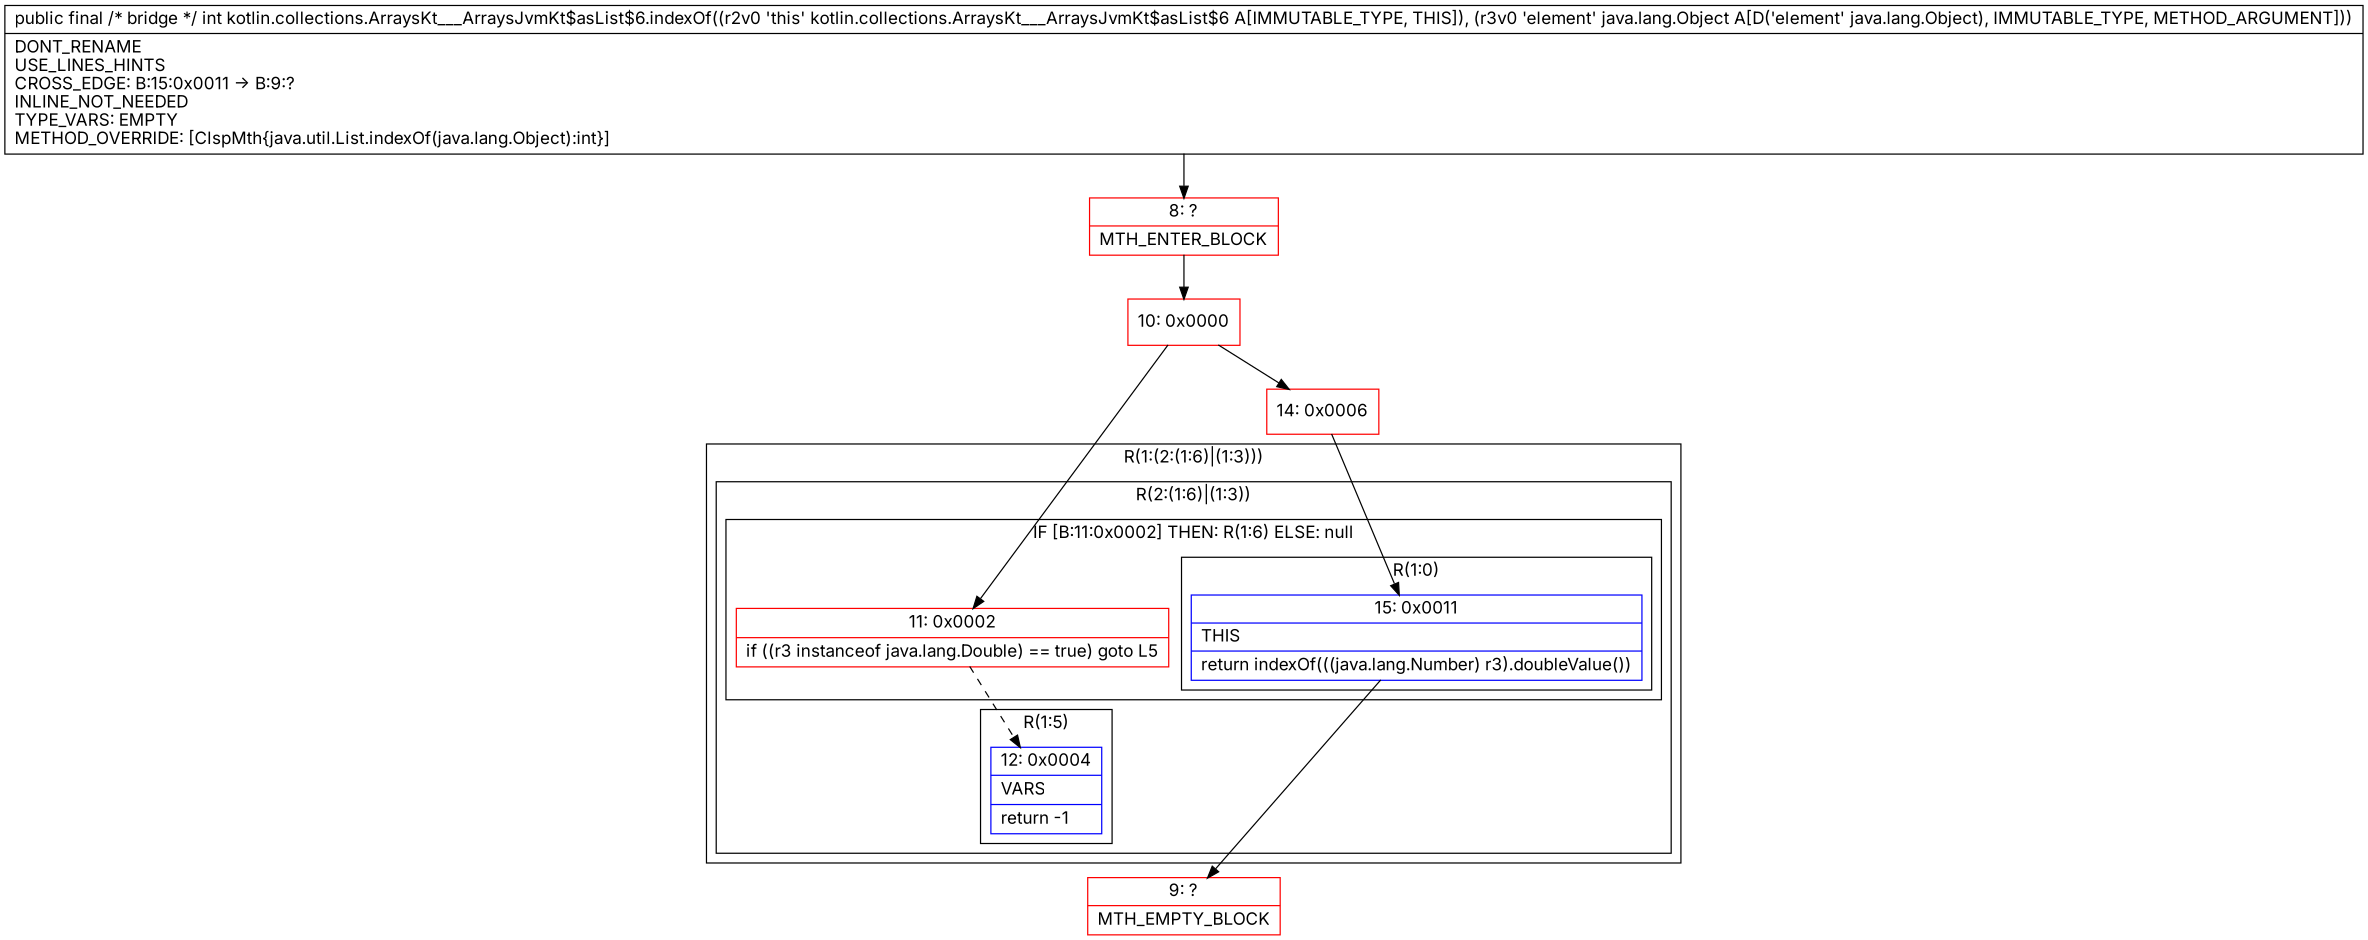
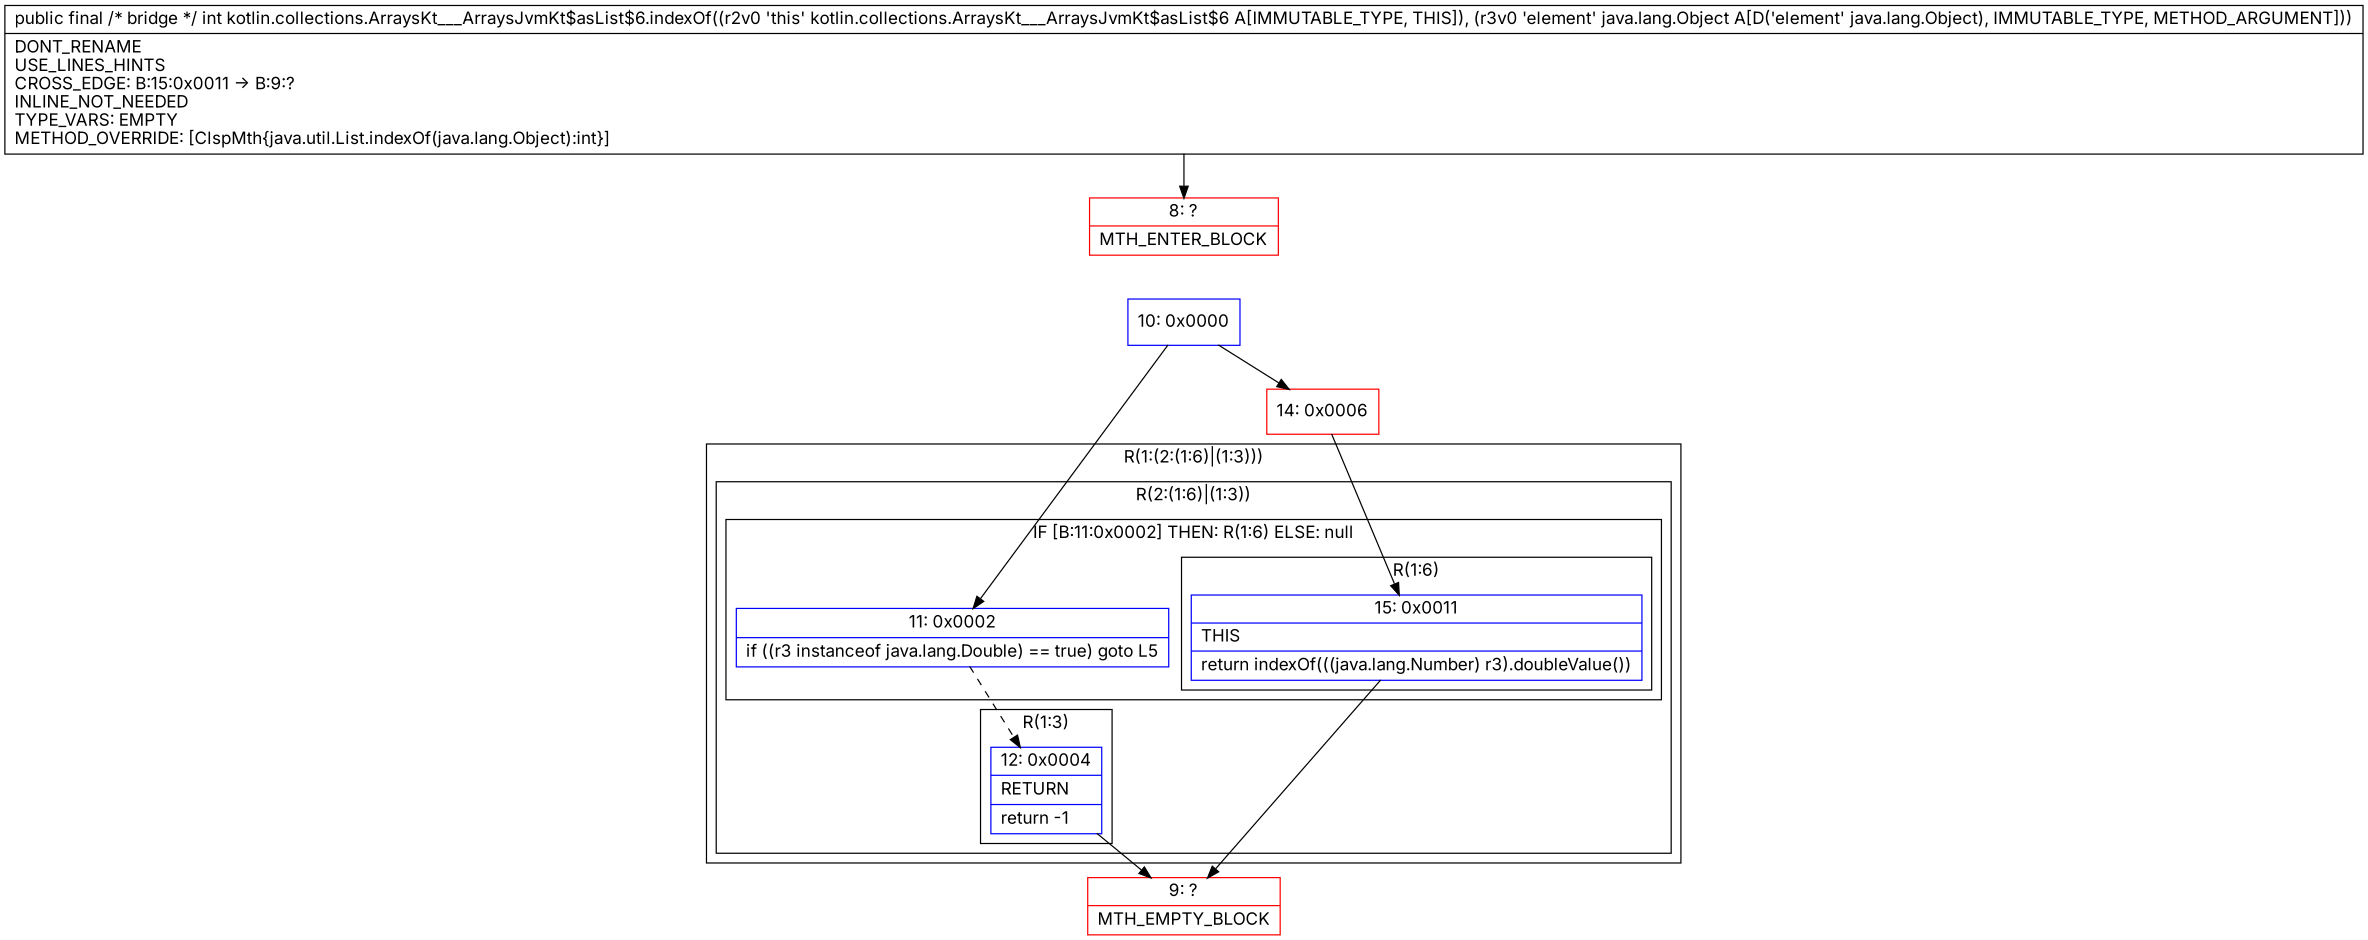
(1184, 271) -> none
(1184, 322) -> (1184, 322)
(1417, 571) -> (1417, 571)
(953, 638) -> (953, 638)
(1046, 724) -> (1046, 724)
(1023, 789) -> (1035, 789)
none -> (1119, 852)
